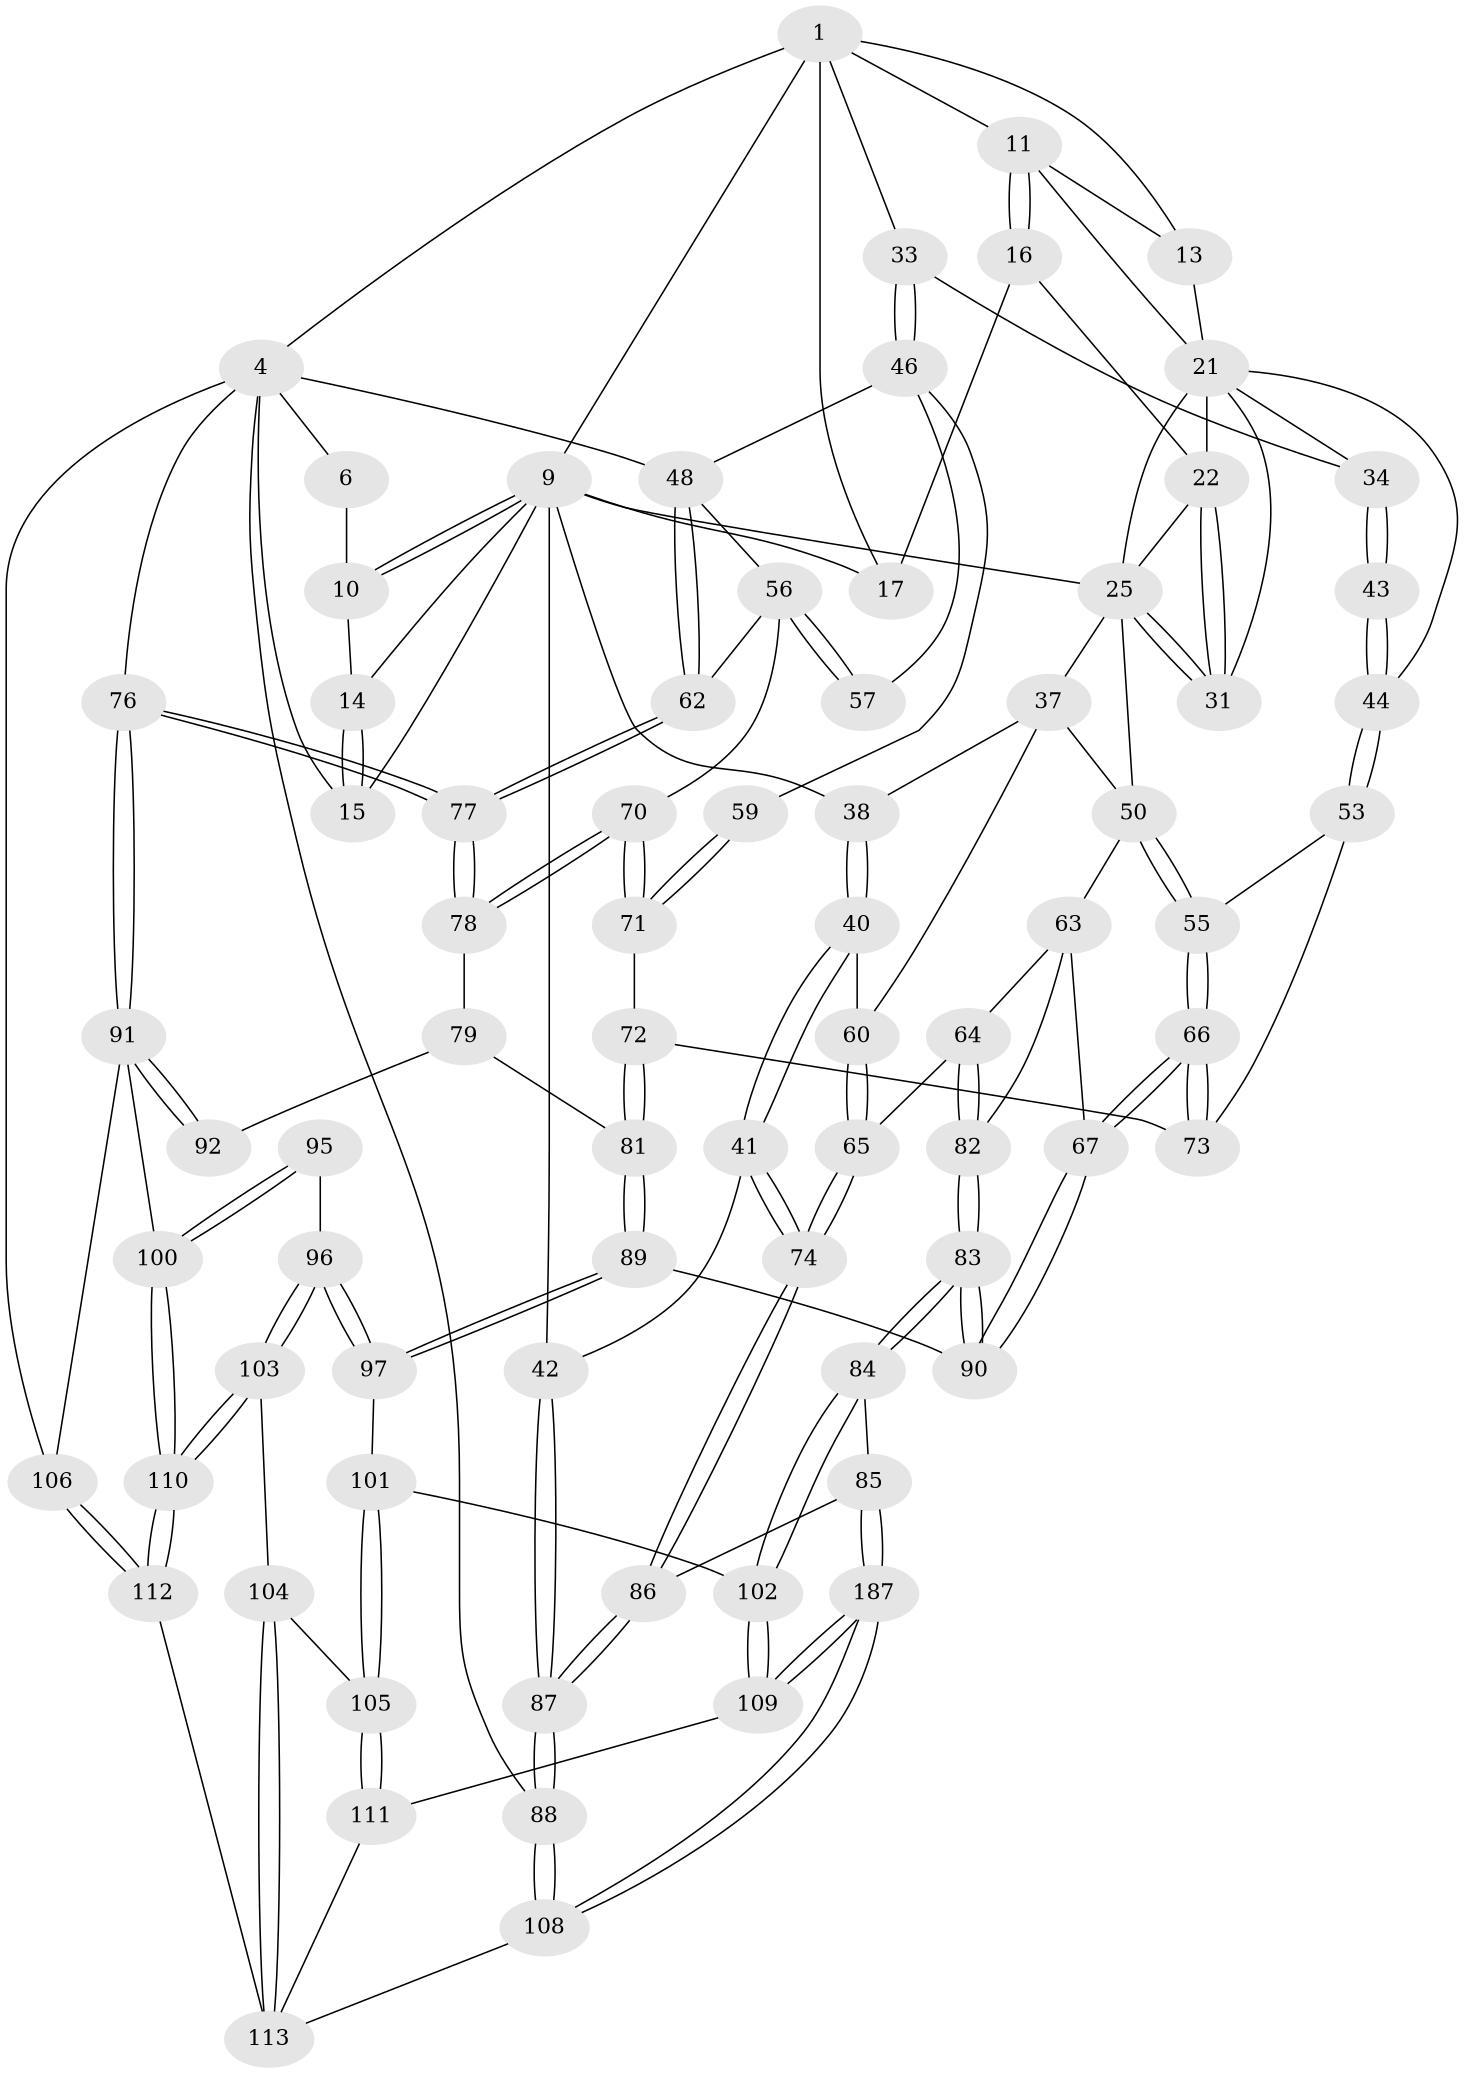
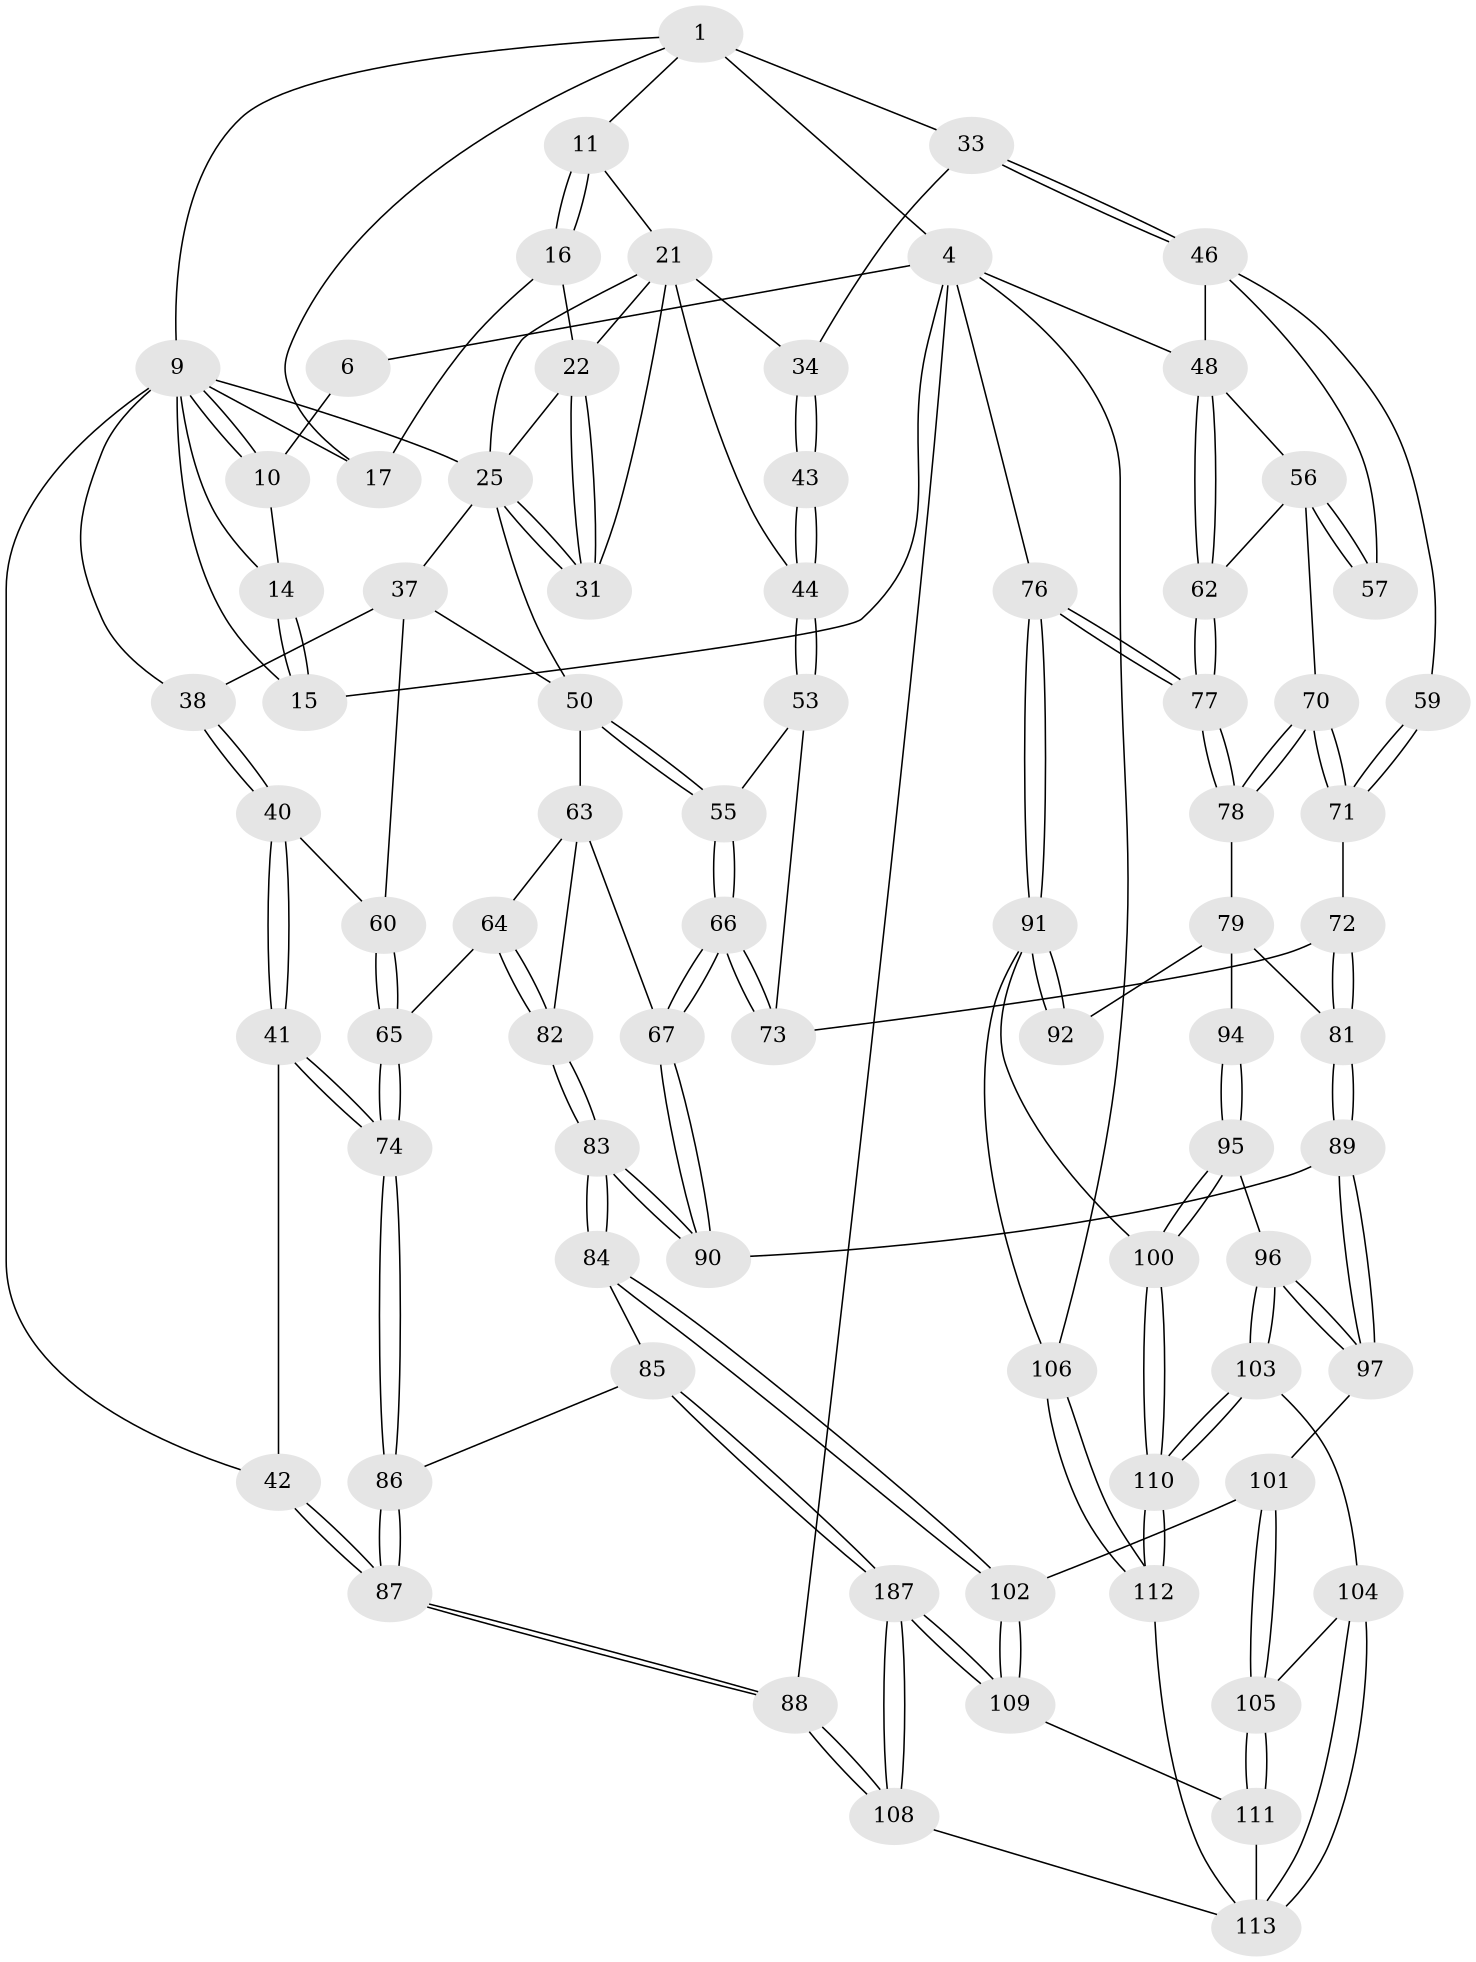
(1190, 257) -> none
none -> (1232, 1037)
